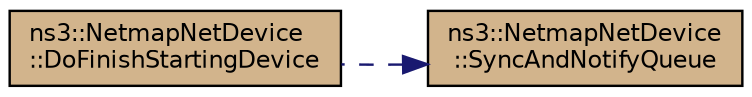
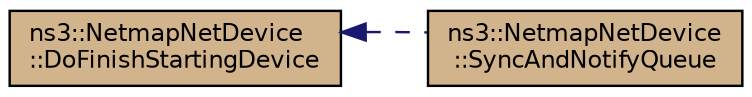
(372, 65) -> (397, 32)
